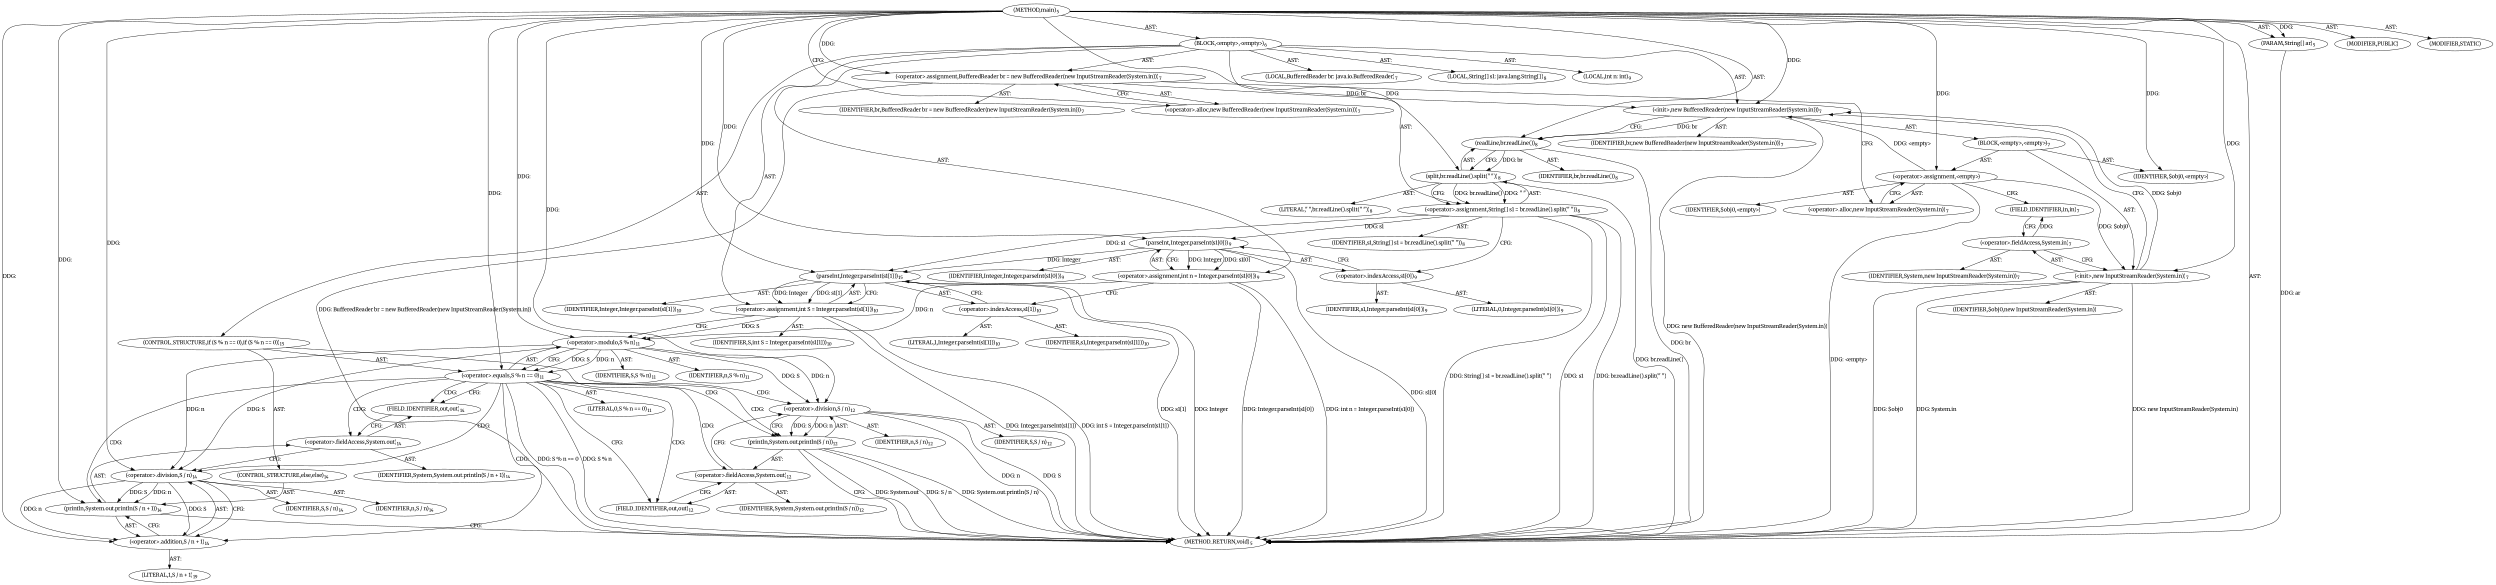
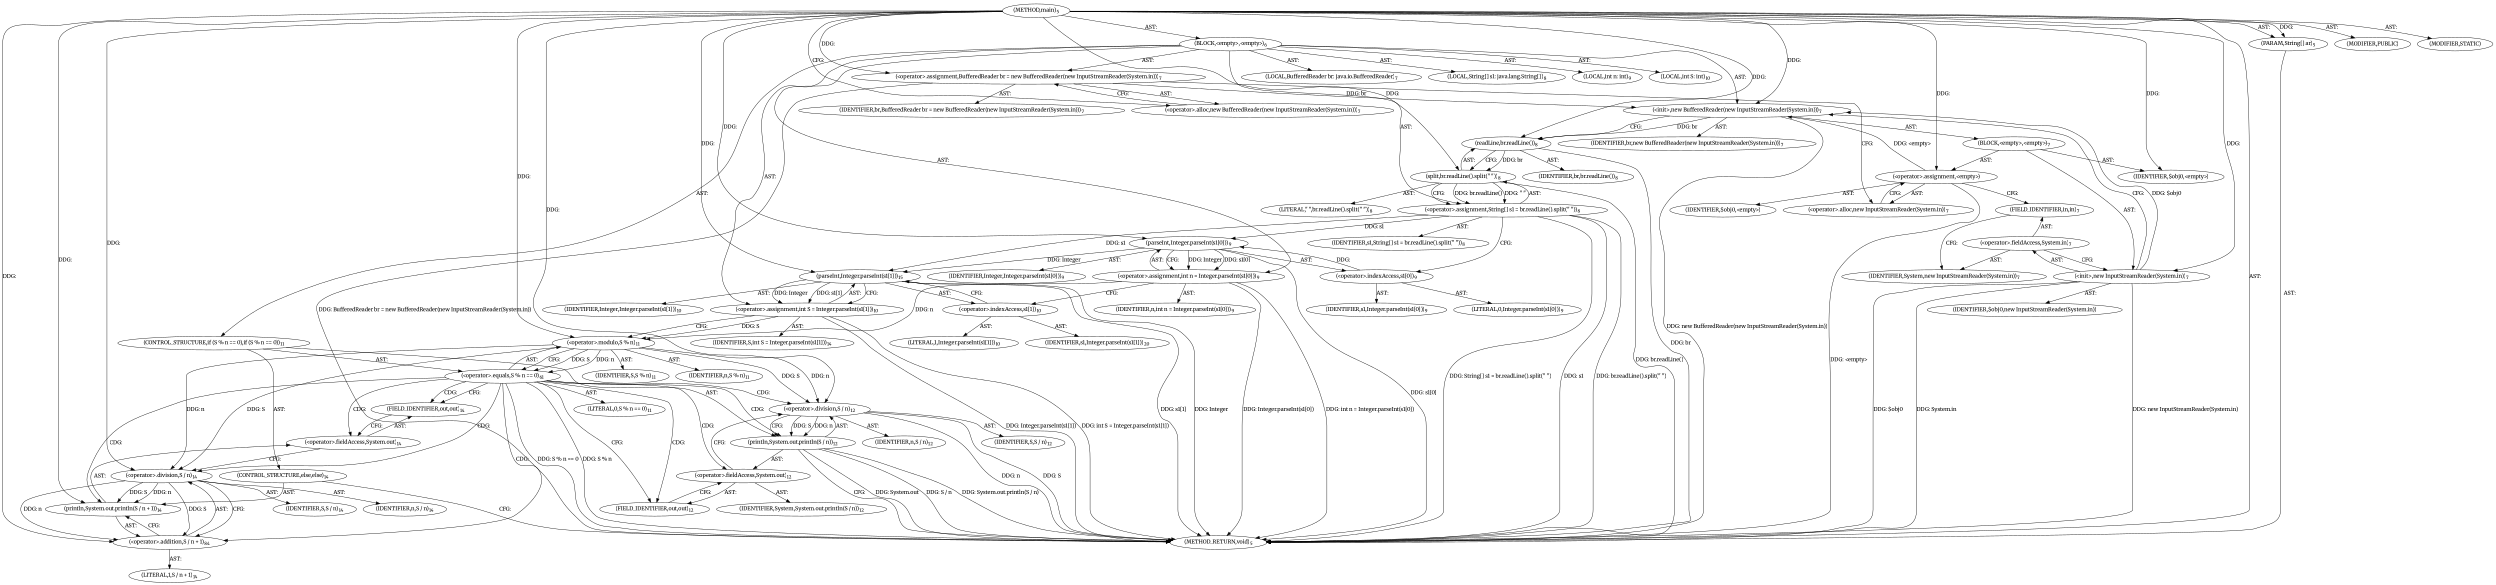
(537, 23) -> none
none -> (1686, 77)
(1760, 77) -> (1760, 77)
(2082, 194) -> none
(2025, 224) -> (1962, 227)
(2047, 227) -> (2047, 227)
(1344, 260) -> (1344, 260)
(2291, 293) -> (2291, 293)
none -> (1175, 310)
(282, 343) -> (282, 343)
(830, 343) -> (830, 343)
(1147, 343) -> (1147, 343)
(542, 376) -> (542, 376)
(713, 393) -> (713, 393)
(444, 476) -> none
(588, 532) -> (593, 532)
(207, 542) -> (207, 542)
(195, 575) -> (195, 575)
